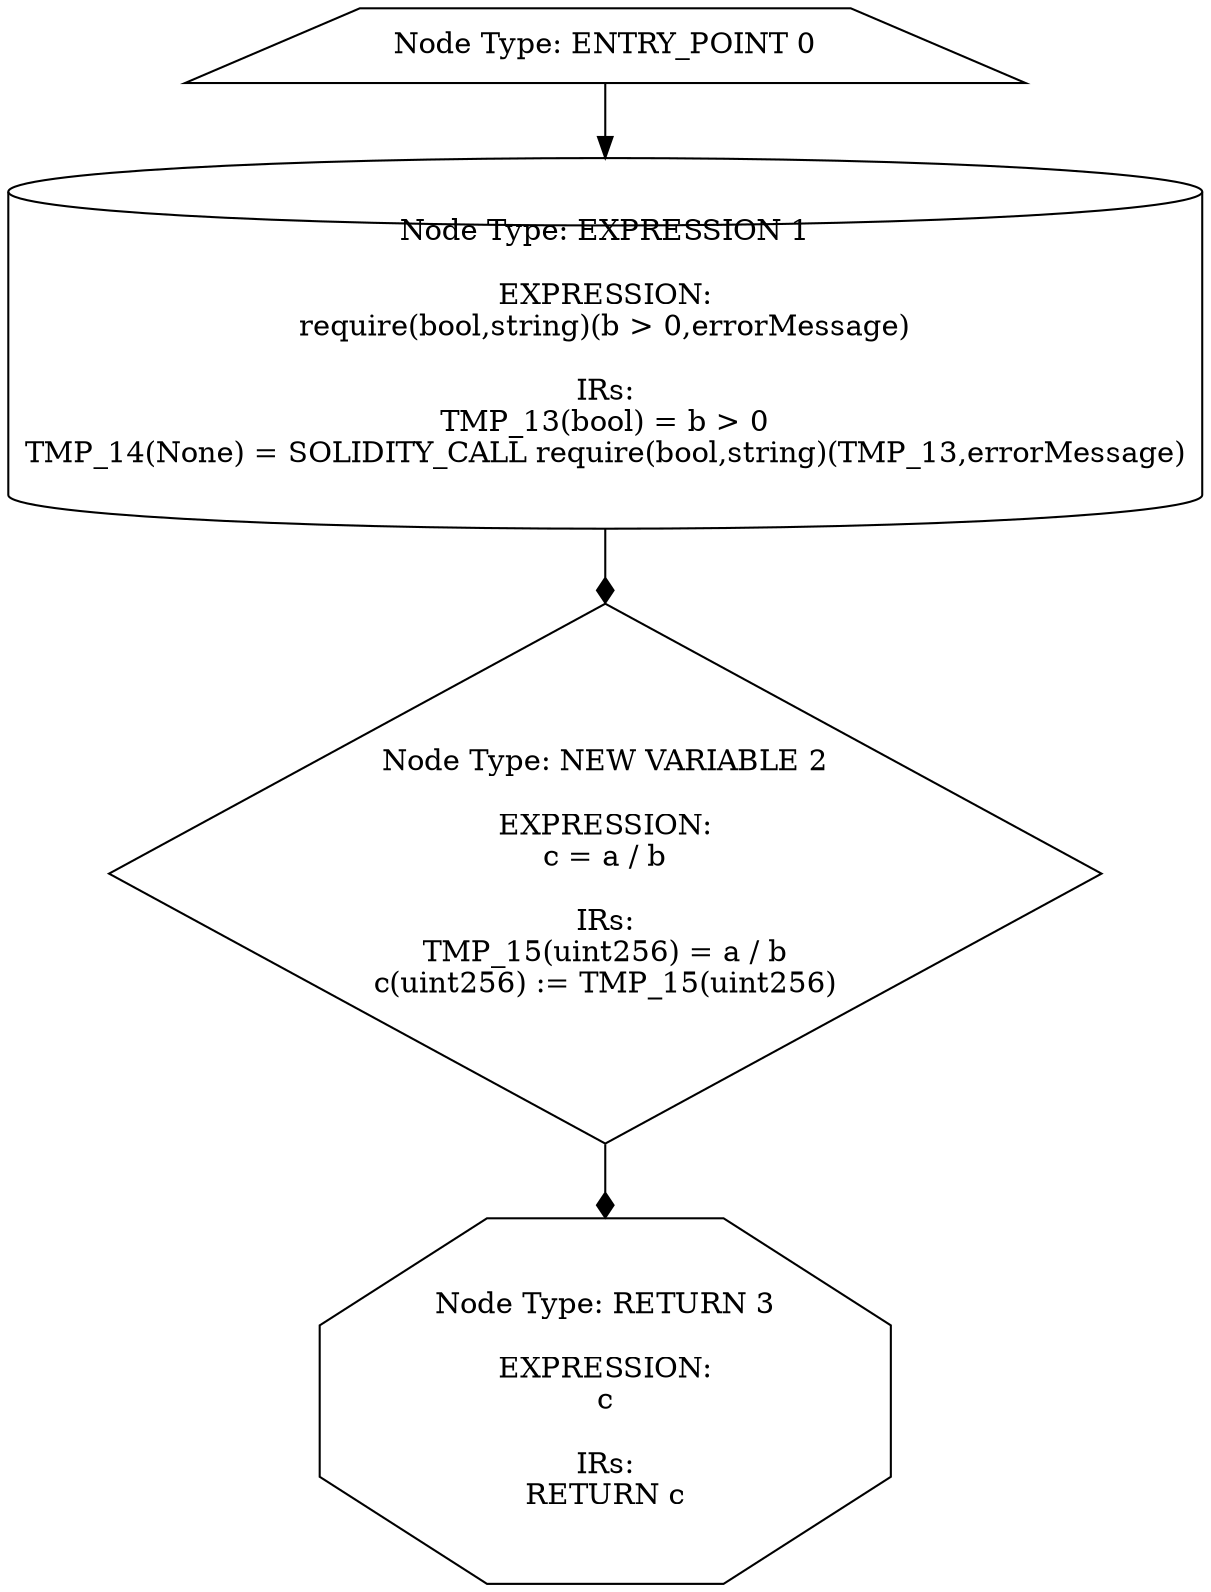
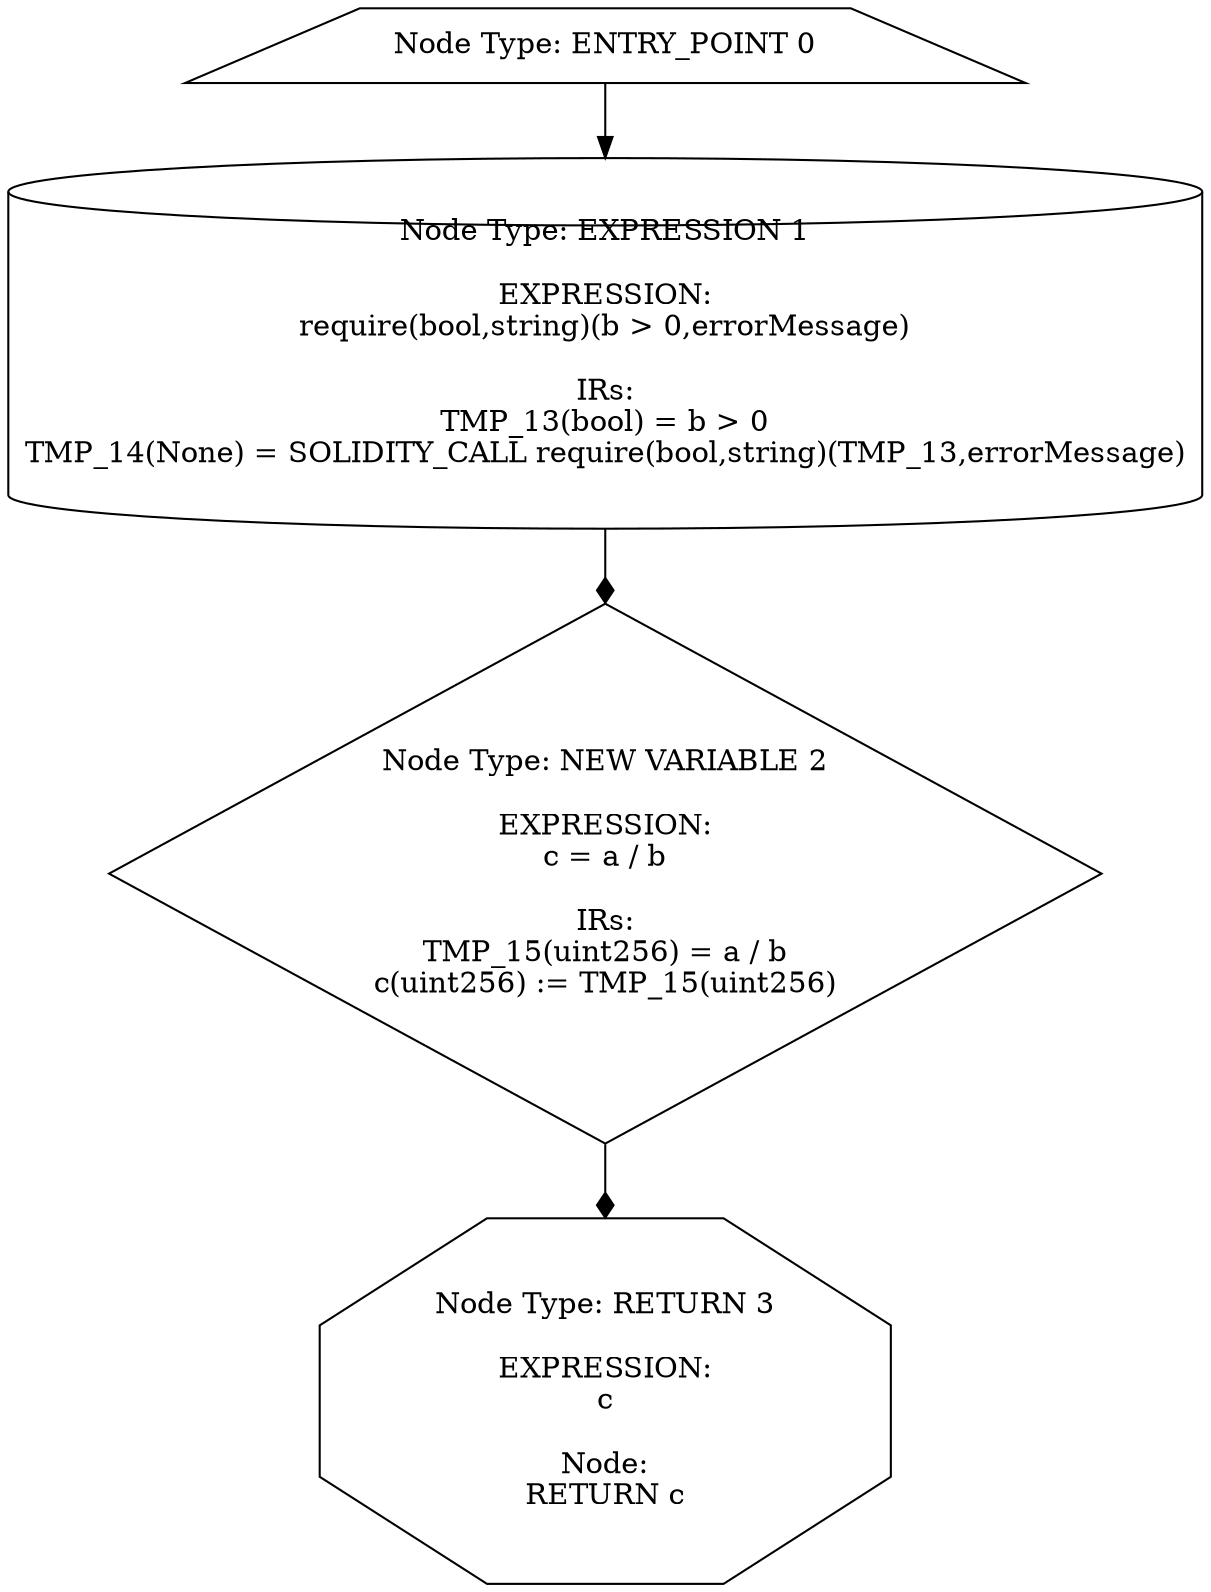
(605, 1401) -> (605, 1401)
